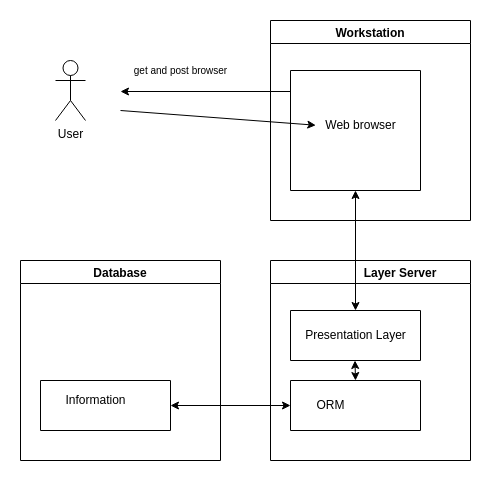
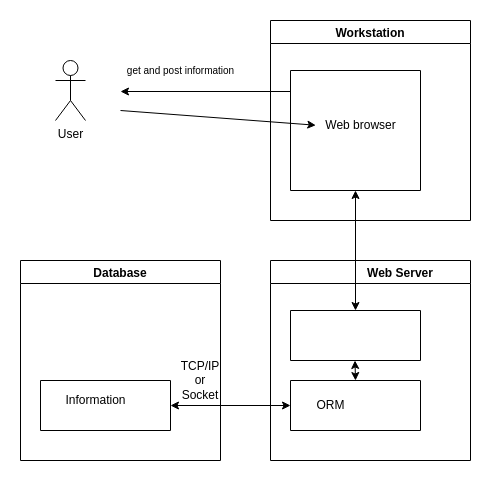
(181, 71) -> (181, 71)
(370, 273) -> (370, 273)
(356, 336) -> none
none -> (201, 381)
